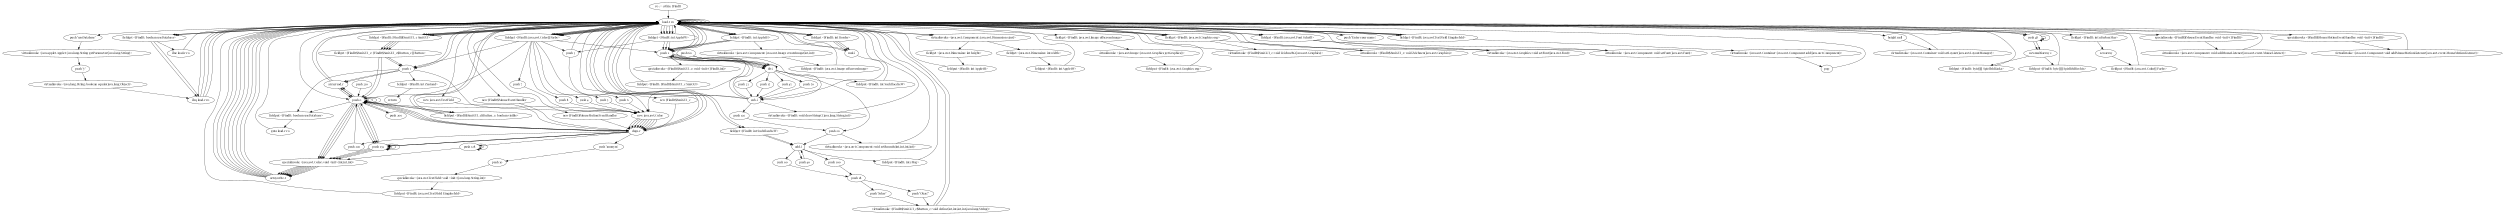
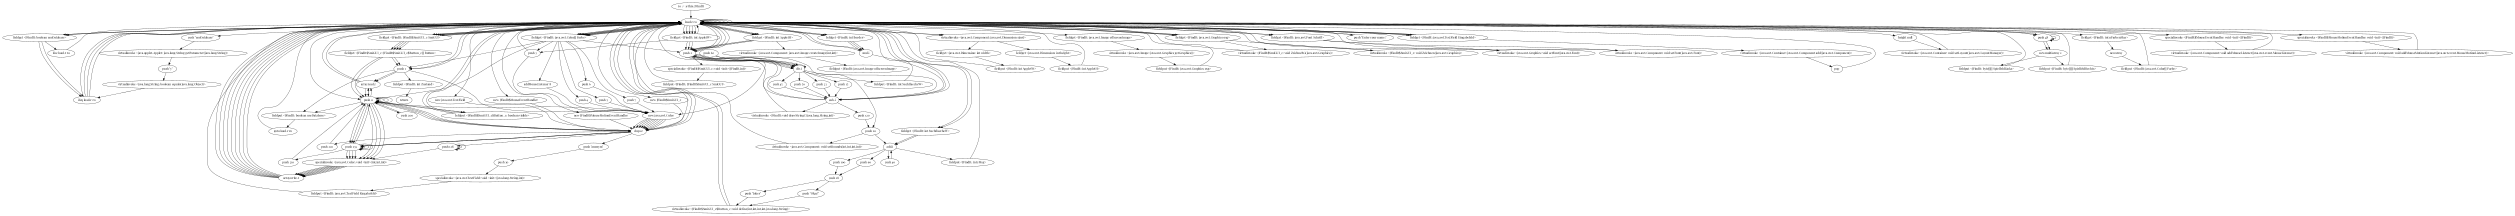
(781, 34) -> none
(564, 100) -> (538, 84)
none -> (321, 155)
